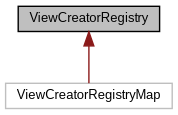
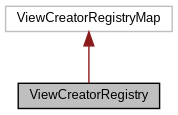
(89, 65) -> (89, 65)
